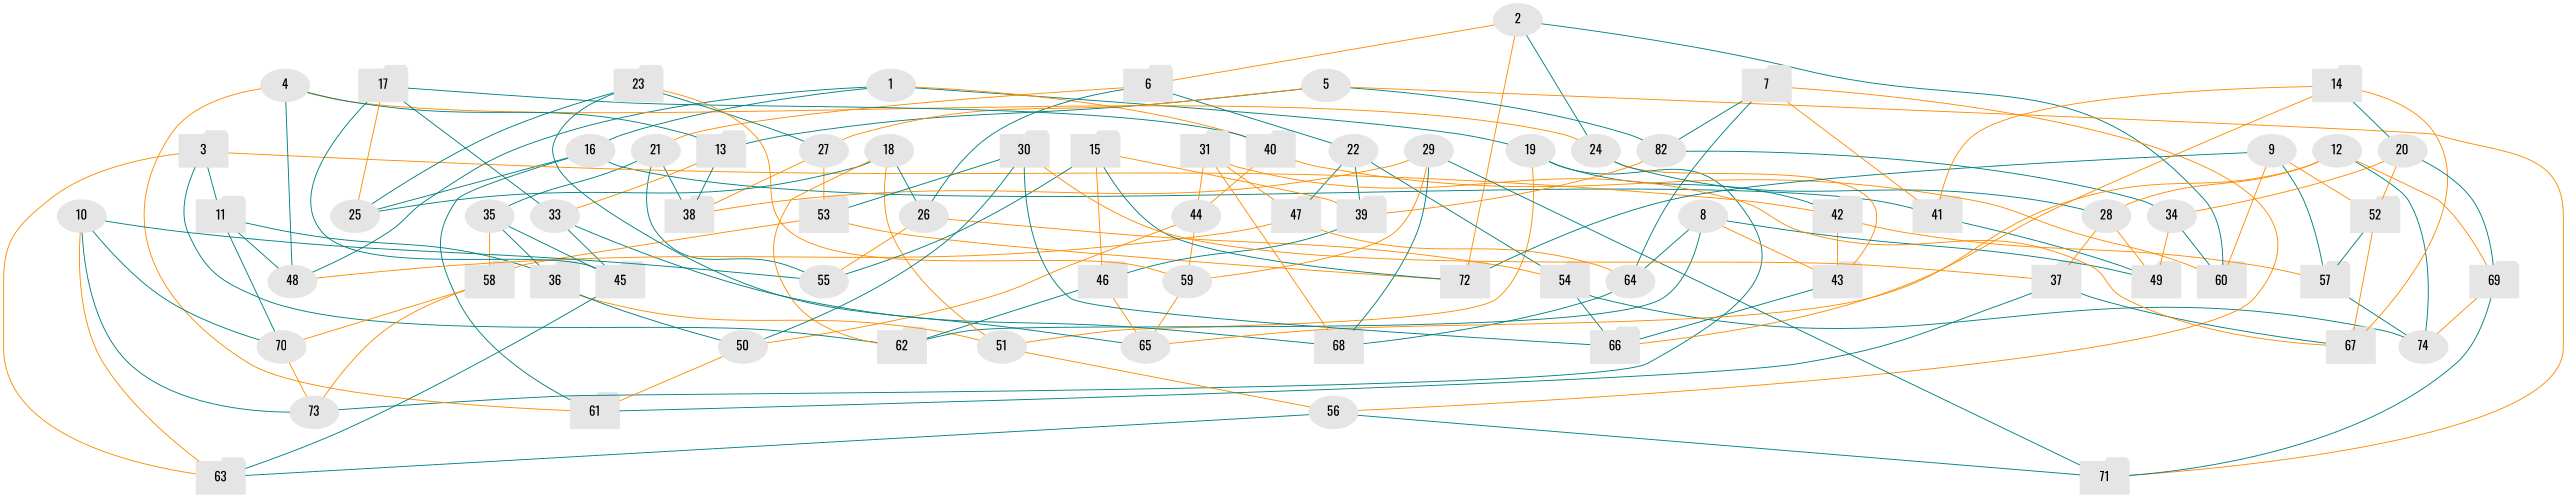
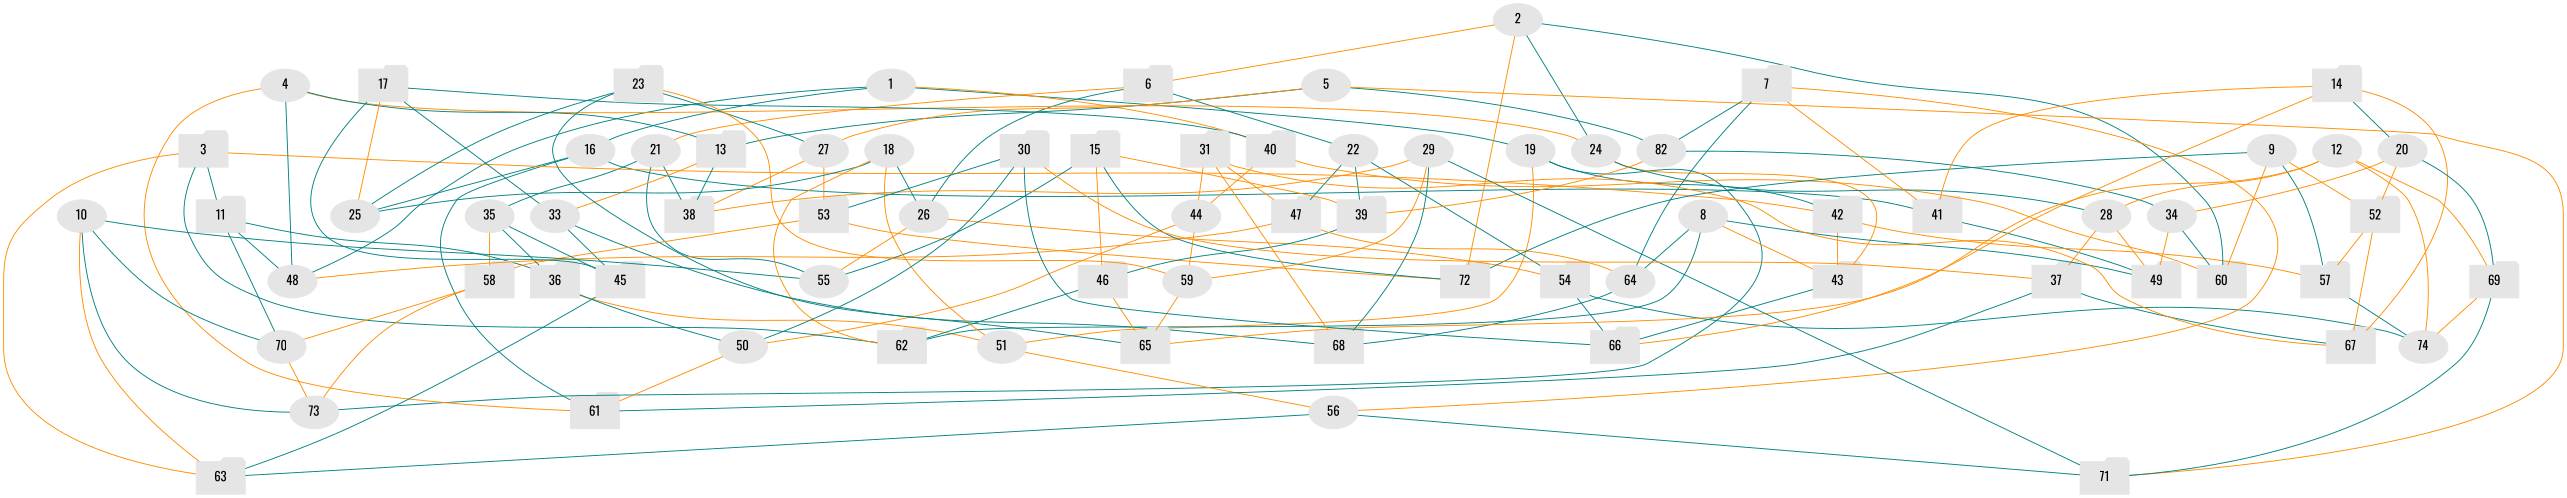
(2421, 232) -> (2421, 232)
(2350, 249) -> (2350, 249)
(1145, 347) -> (1145, 347)
